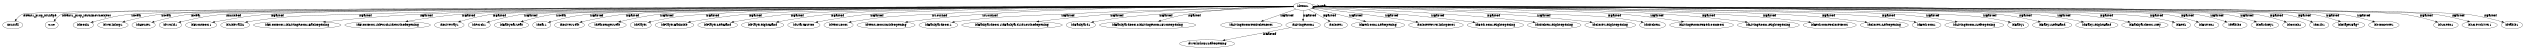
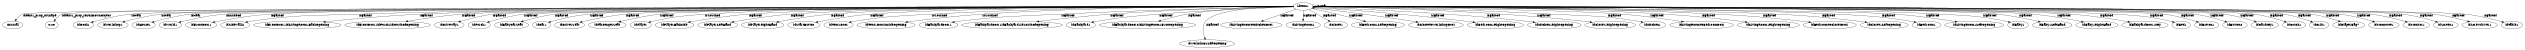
(561, 16) -> (561, 16)
(713, 16) -> (713, 16)
(2235, 25) -> (2235, 25)
none -> (2416, 25)
(1258, 34) -> (1232, 11)
